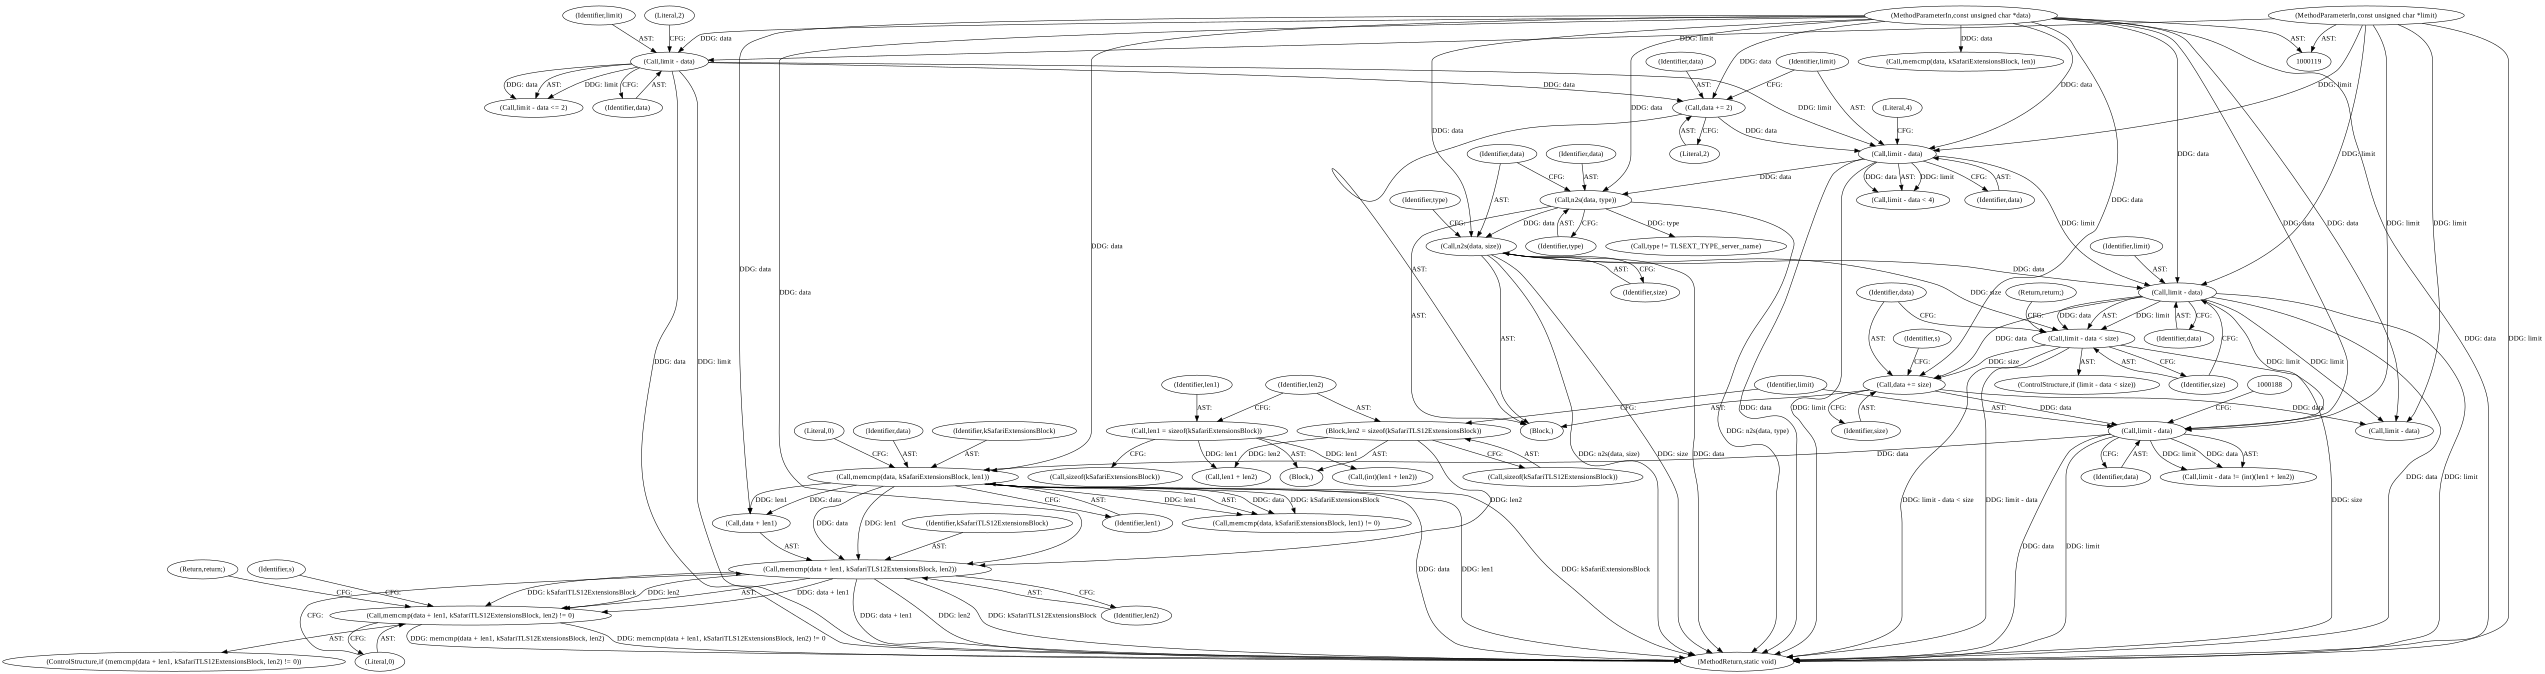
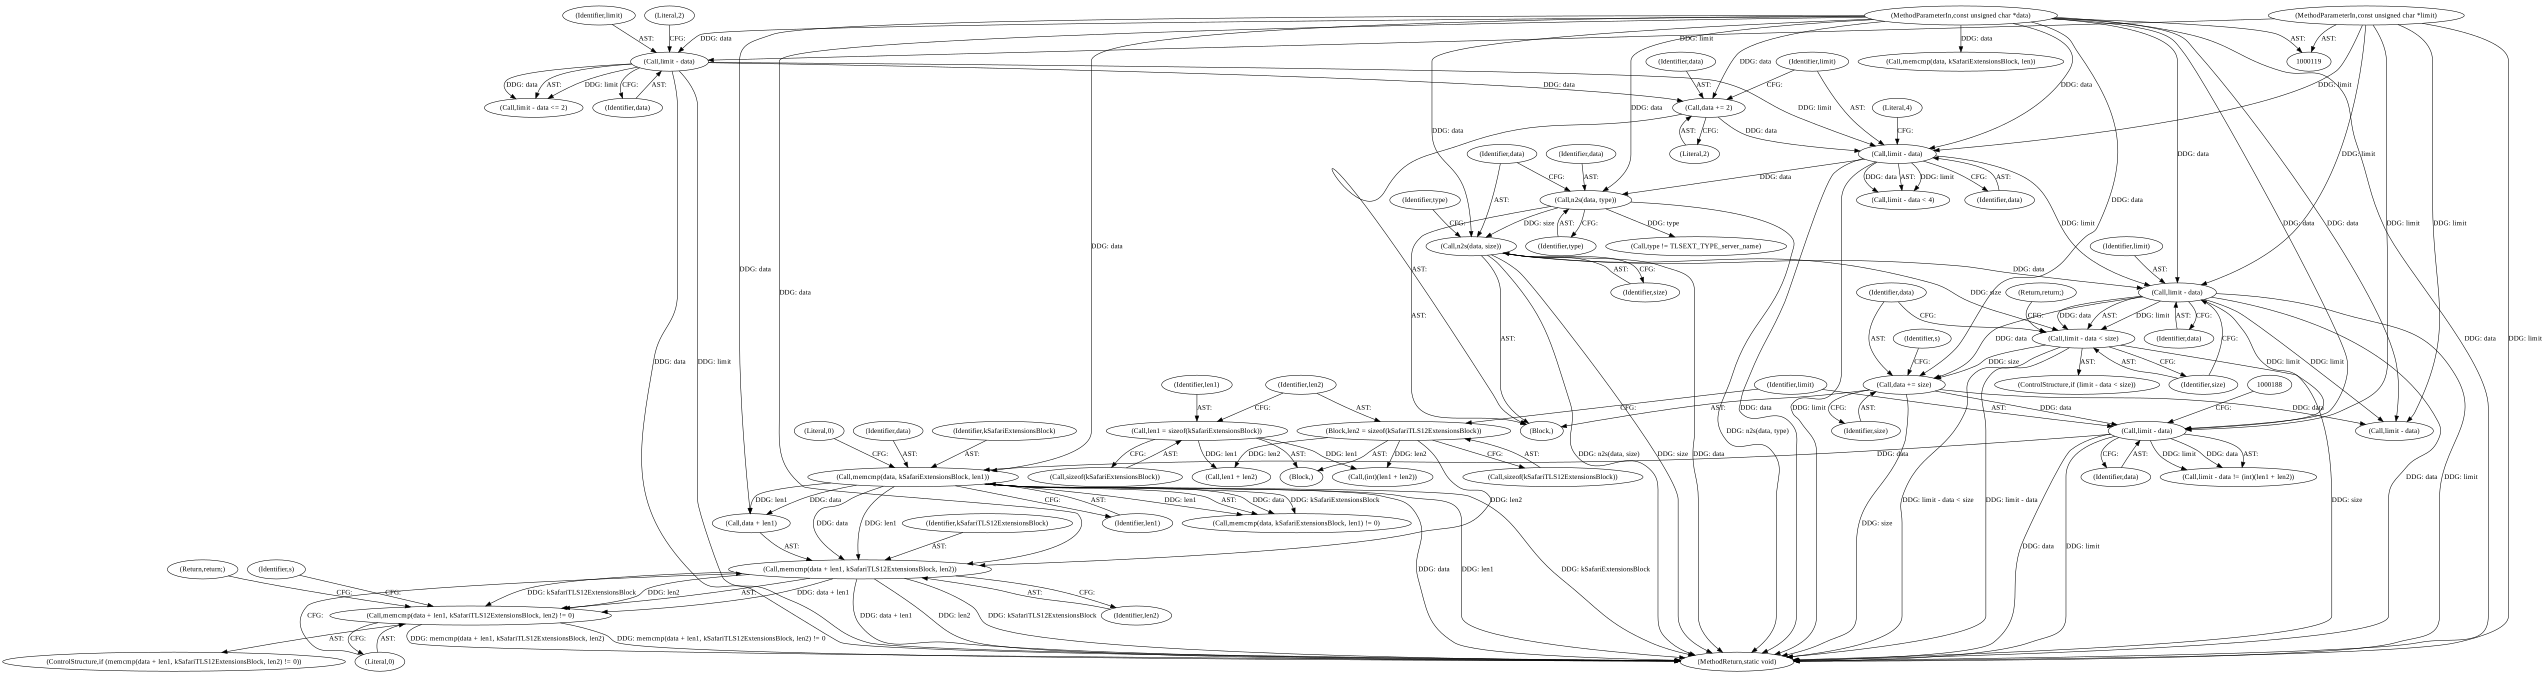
(1539, 223) -> (1539, 223)
none -> (1395, 452)
none -> (1152, 456)
none -> (1857, 541)
